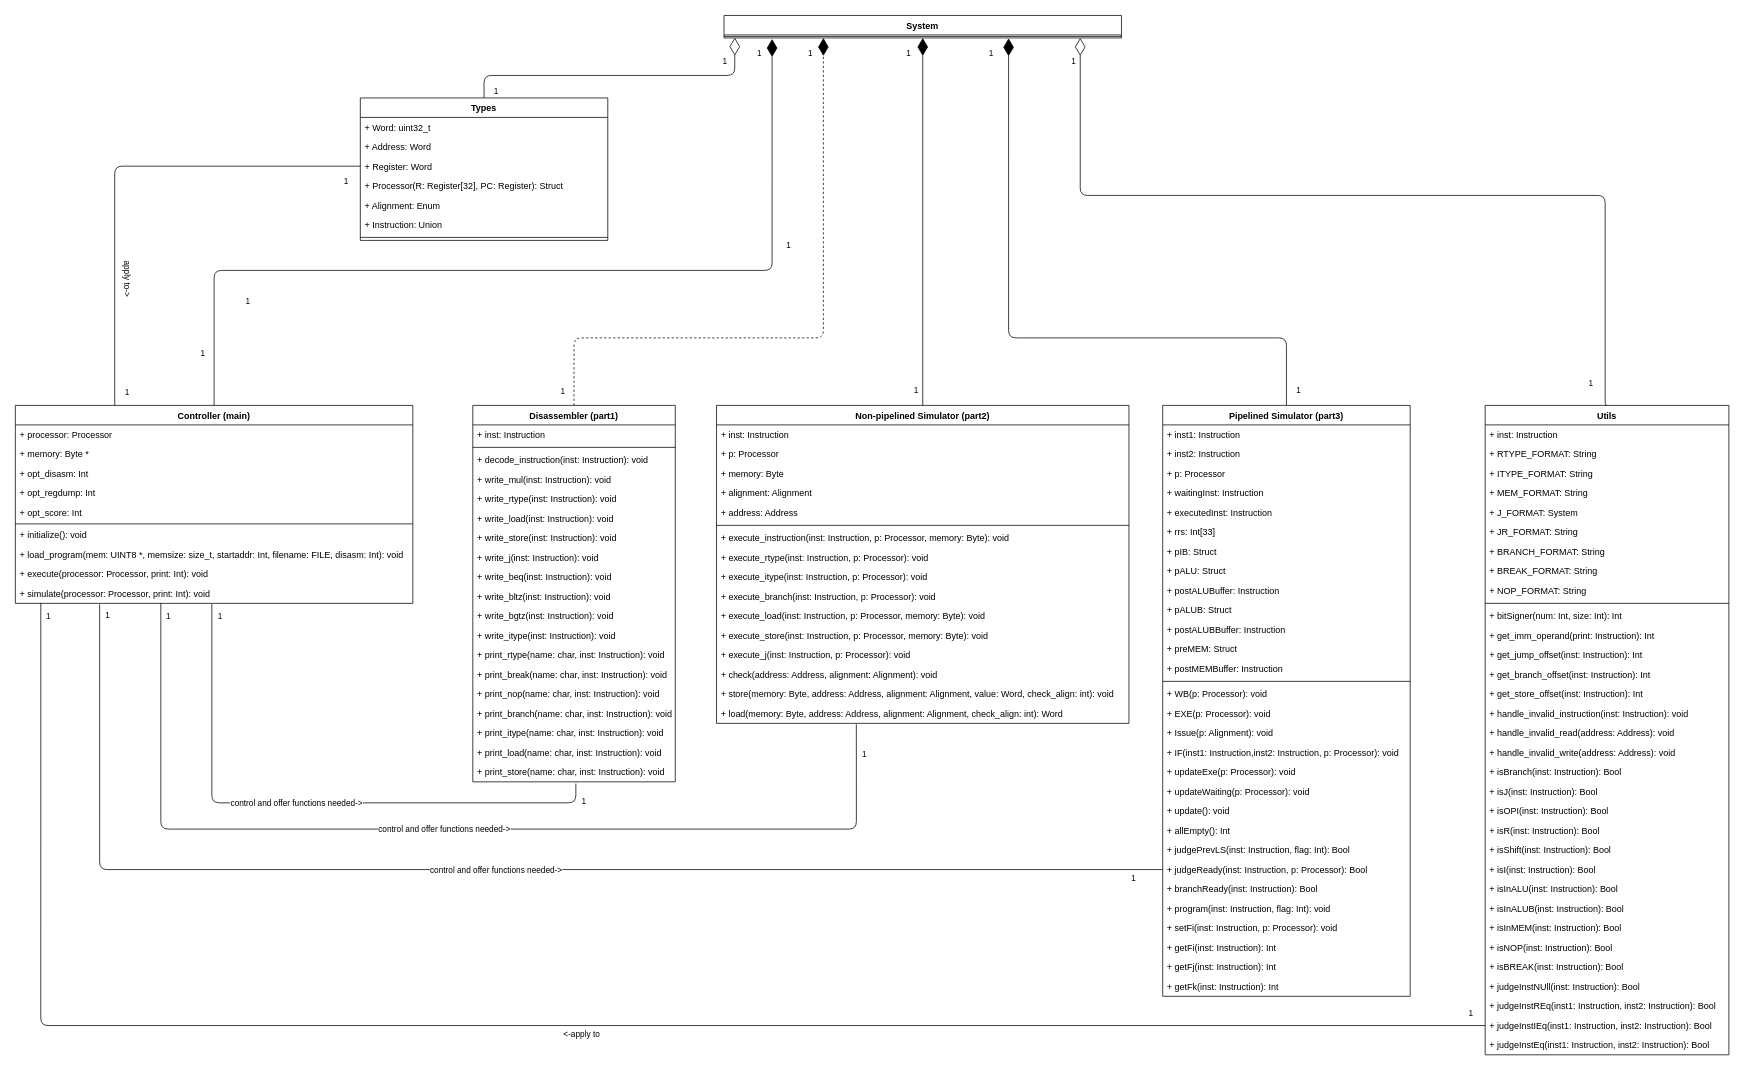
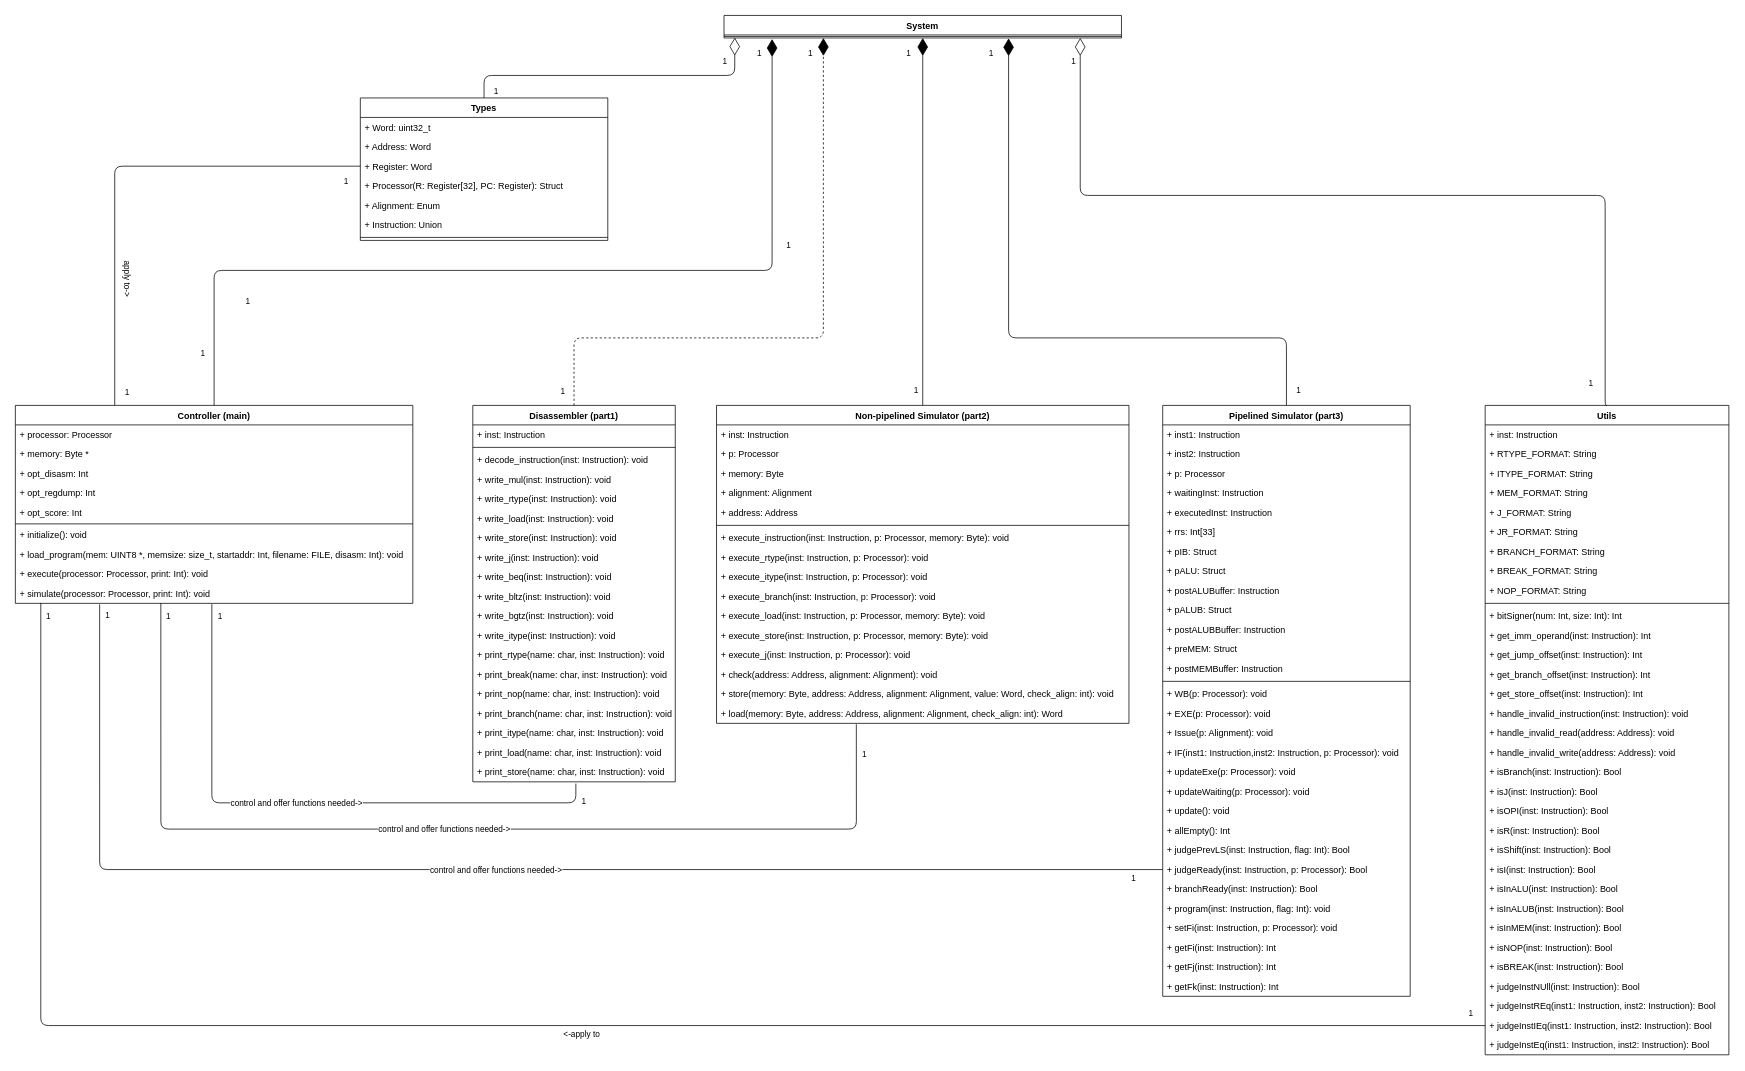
(1531, 513) -> (1530, 513)
(1587, 636) -> (1585, 636)
